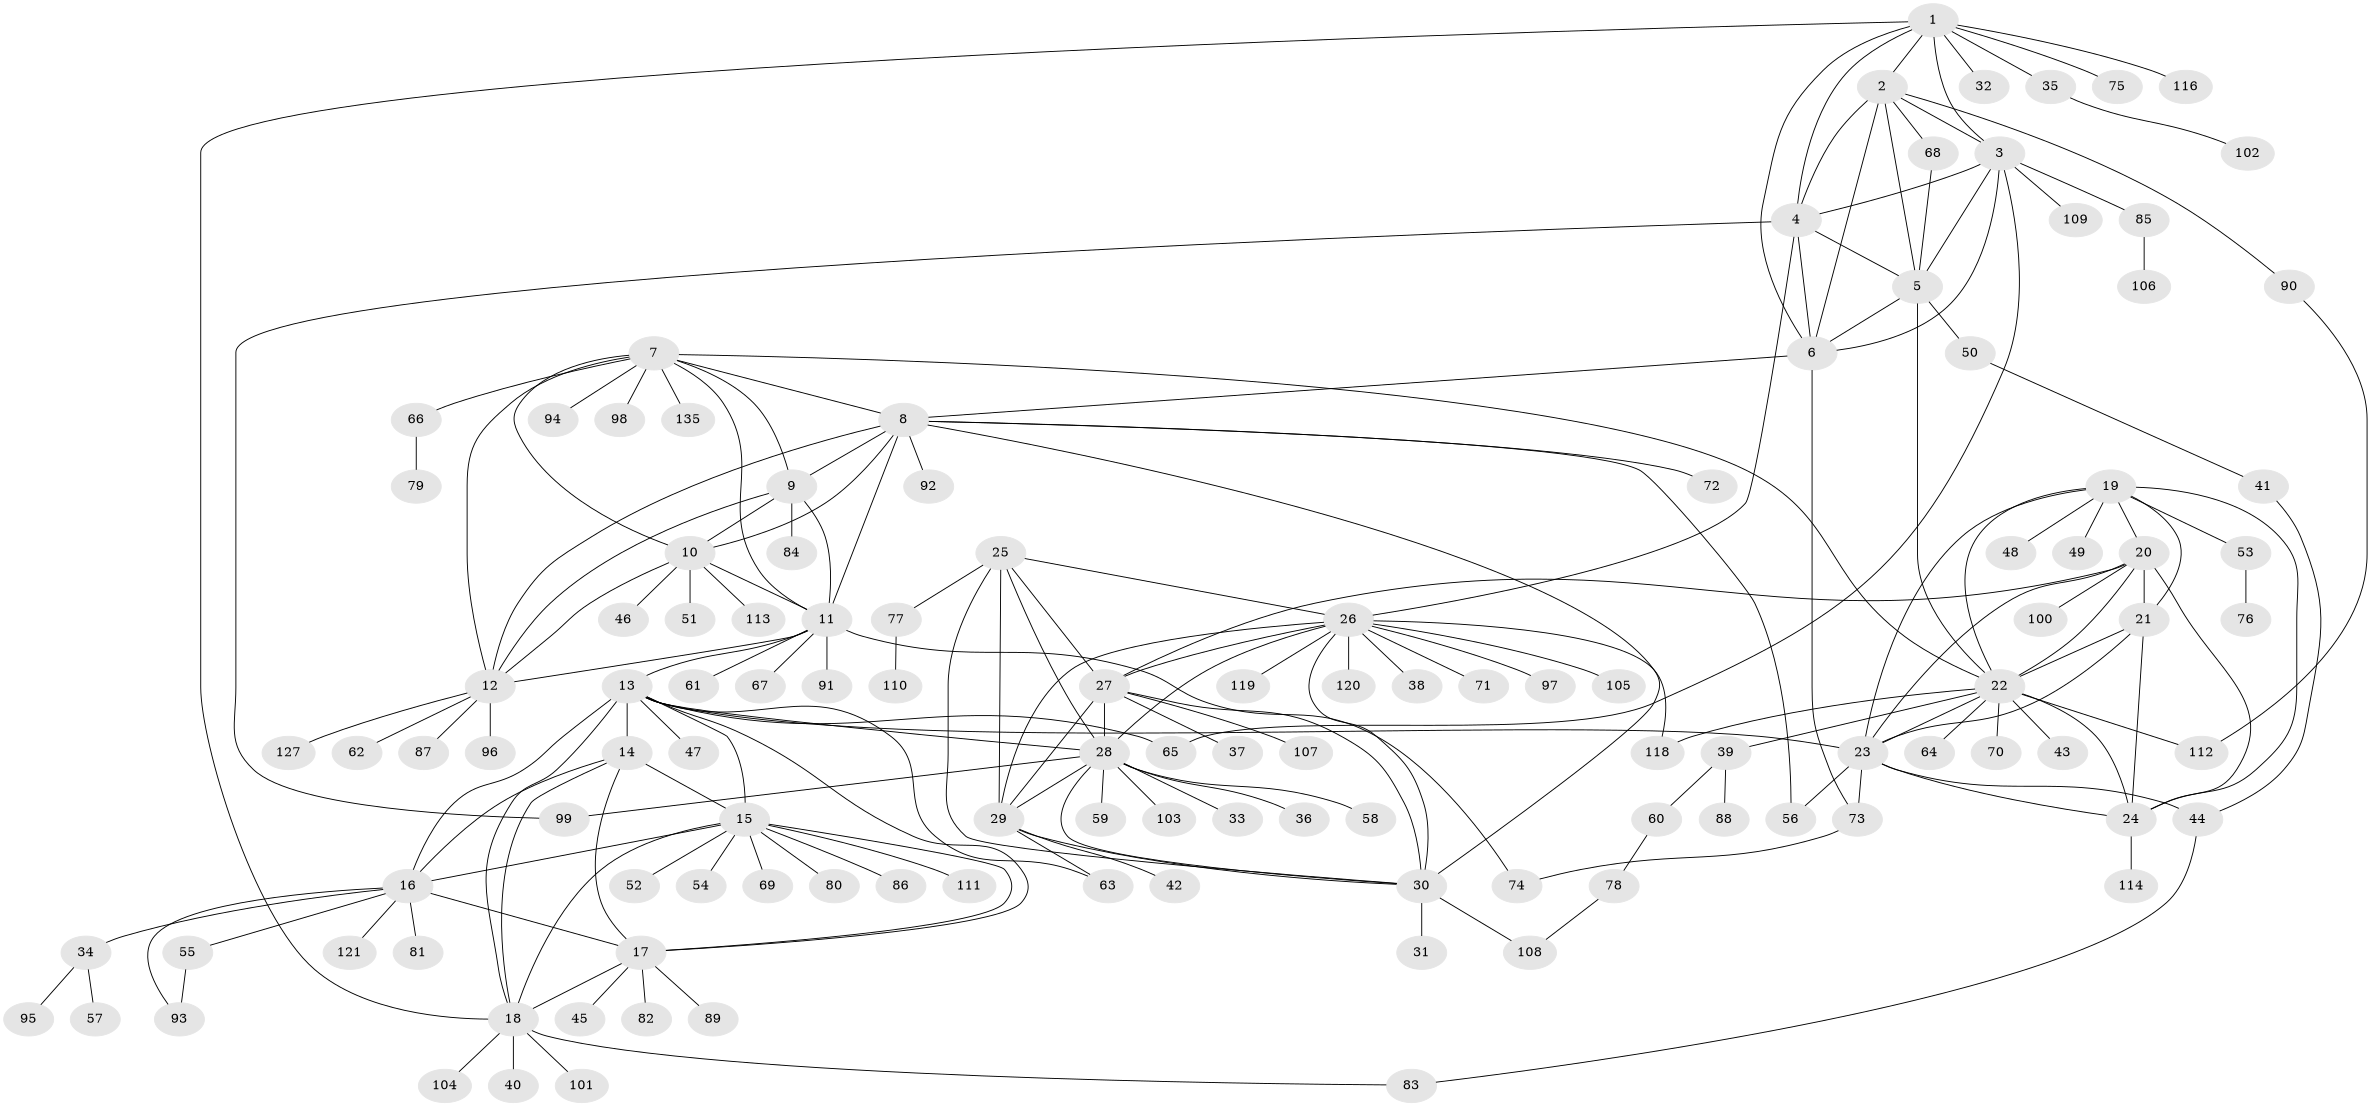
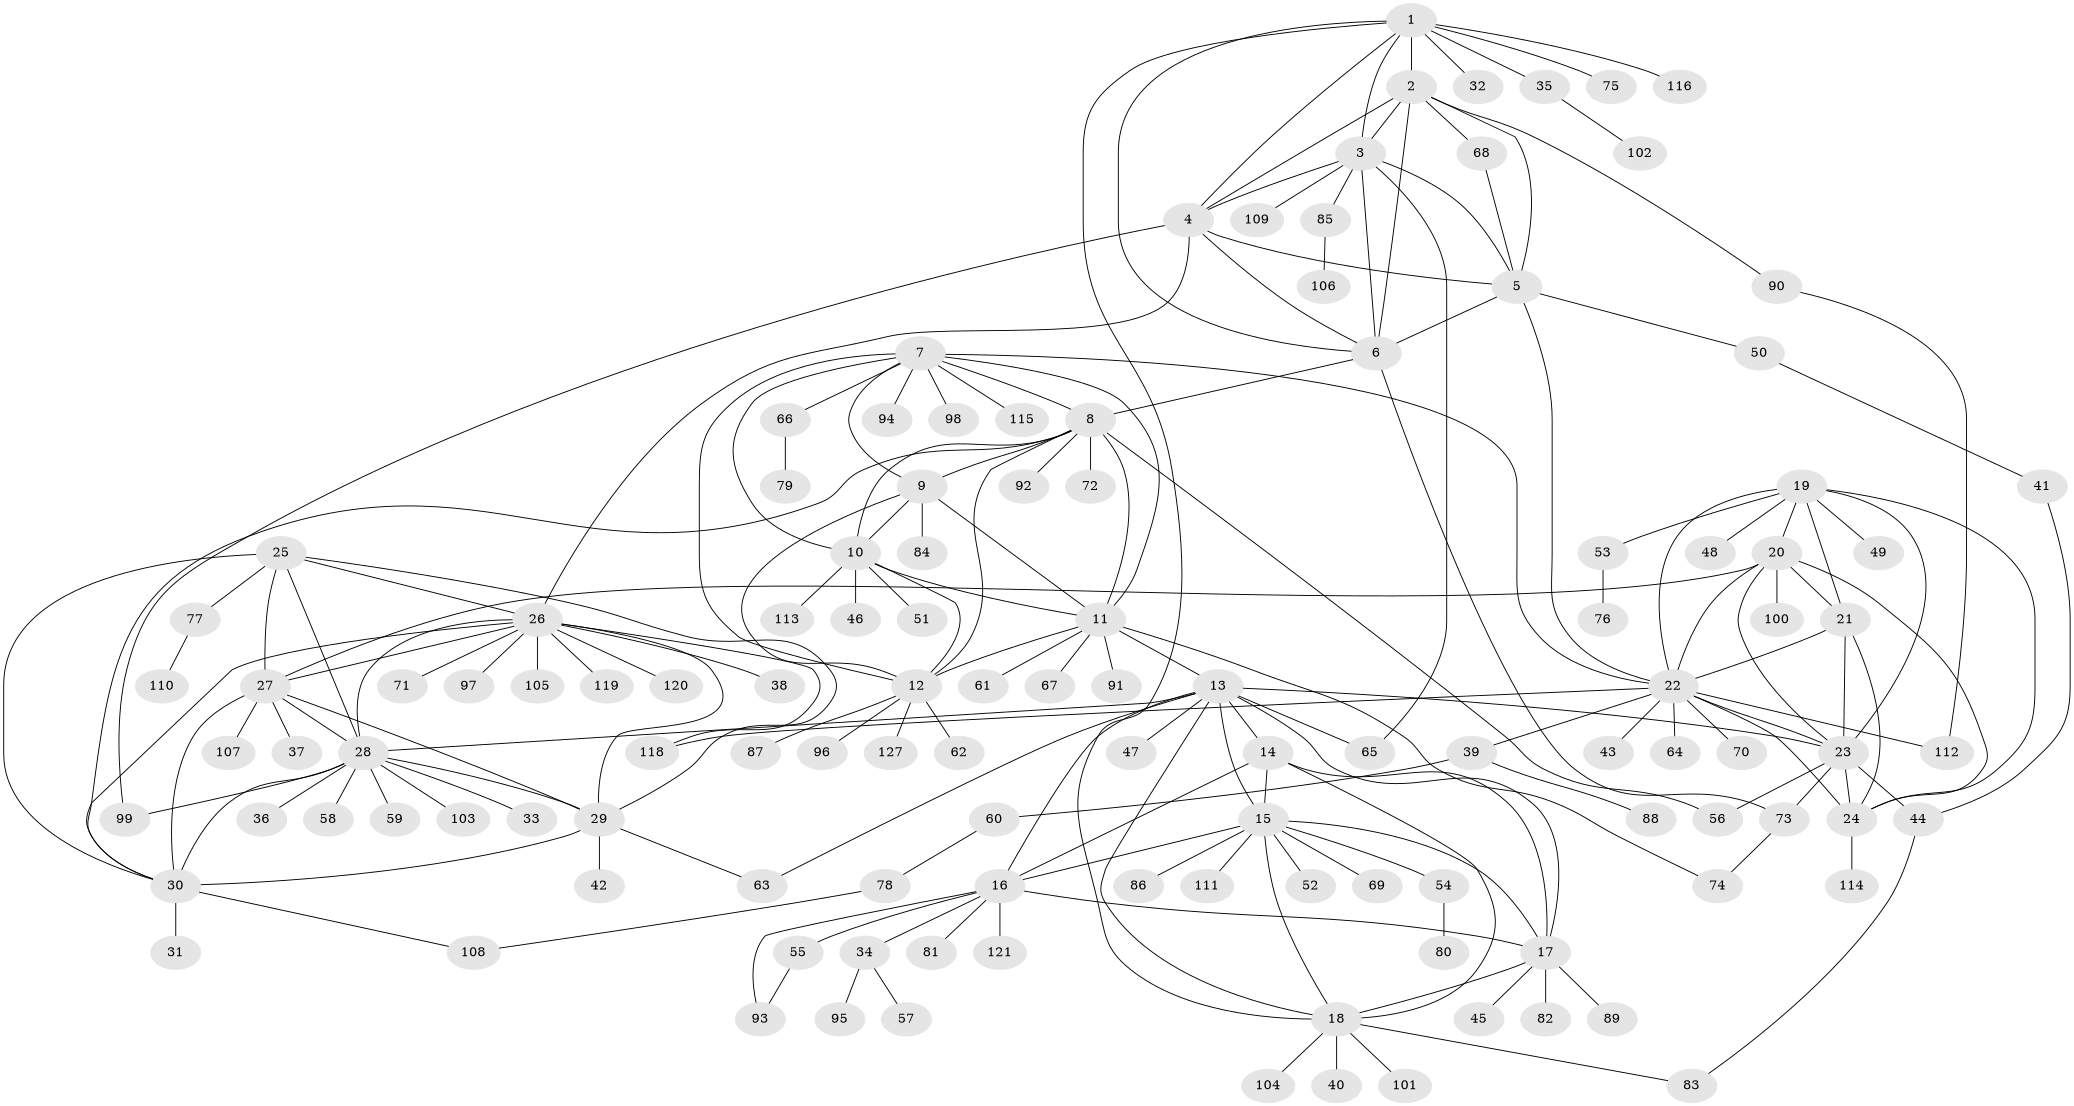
(688, 420) -> (1022, 420)
(790, 853) -> (1444, 920)
